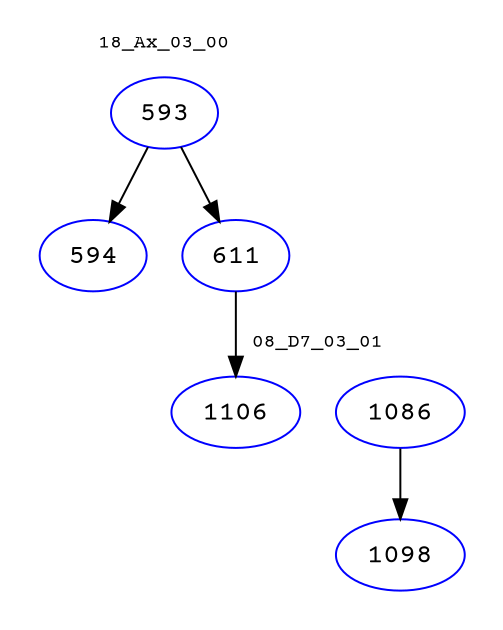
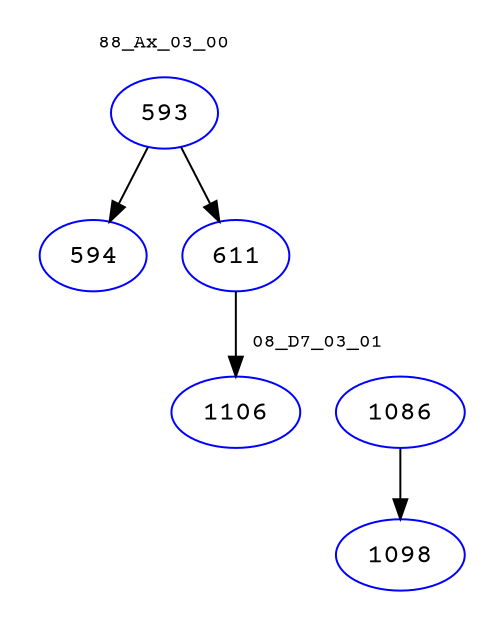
(165, 43) -> (165, 43)
